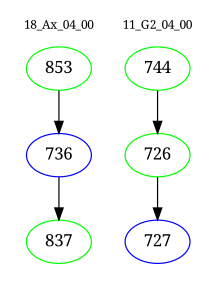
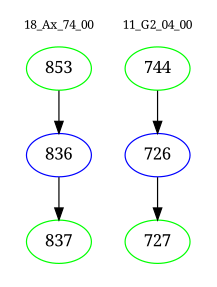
(59, 26) -> (59, 26)
(59, 155) -> (59, 155)
(158, 155) -> (158, 155)
(158, 242) -> (158, 242)
